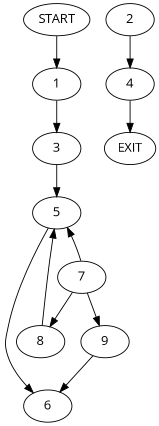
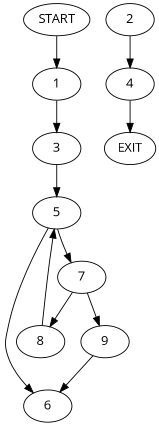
(76, 248) -> (62, 242)
